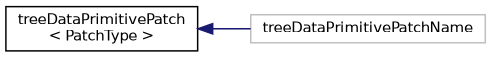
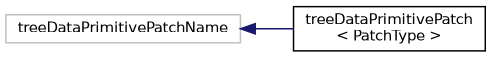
(232, 29) -> (274, 29)
